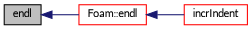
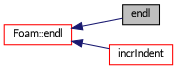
(65, 15) -> (102, 22)
